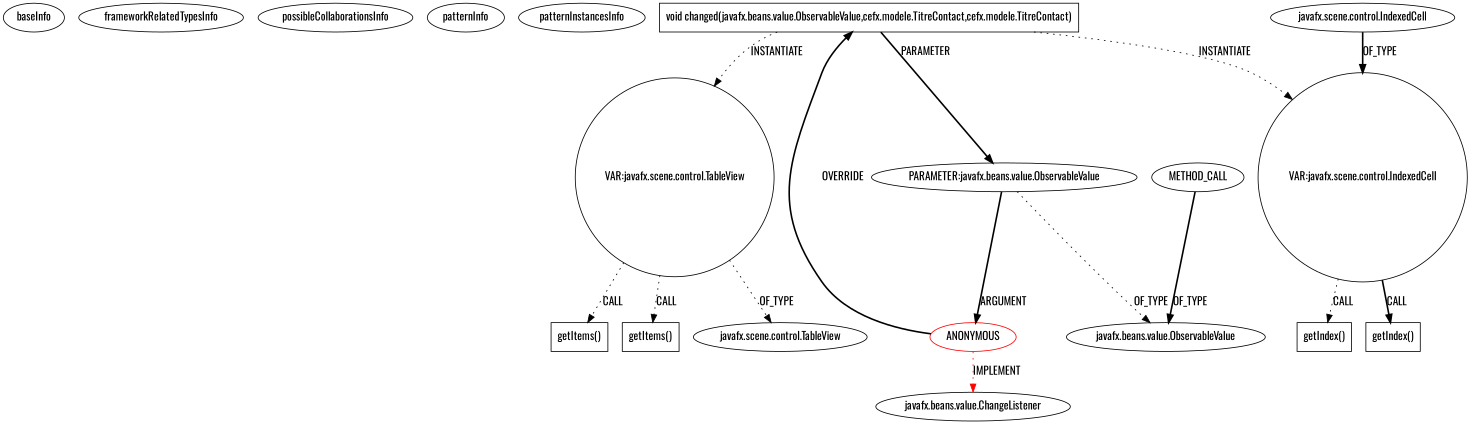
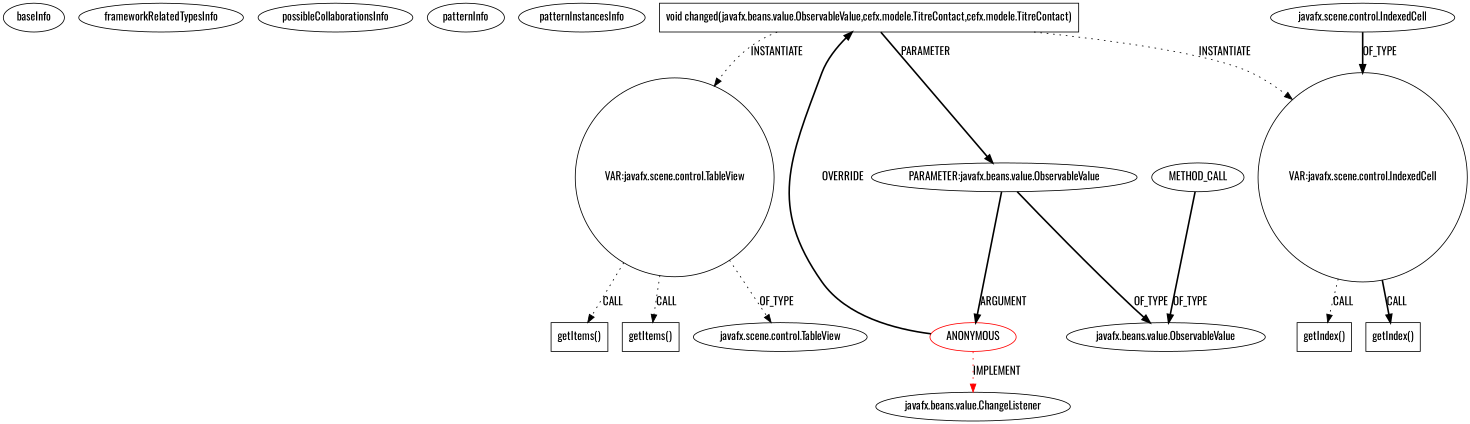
(1080, 256) -> (1080, 256)
